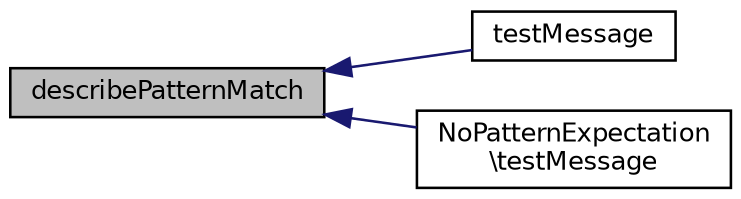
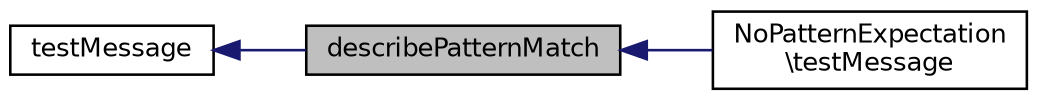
(411, 59) -> (273, 50)
